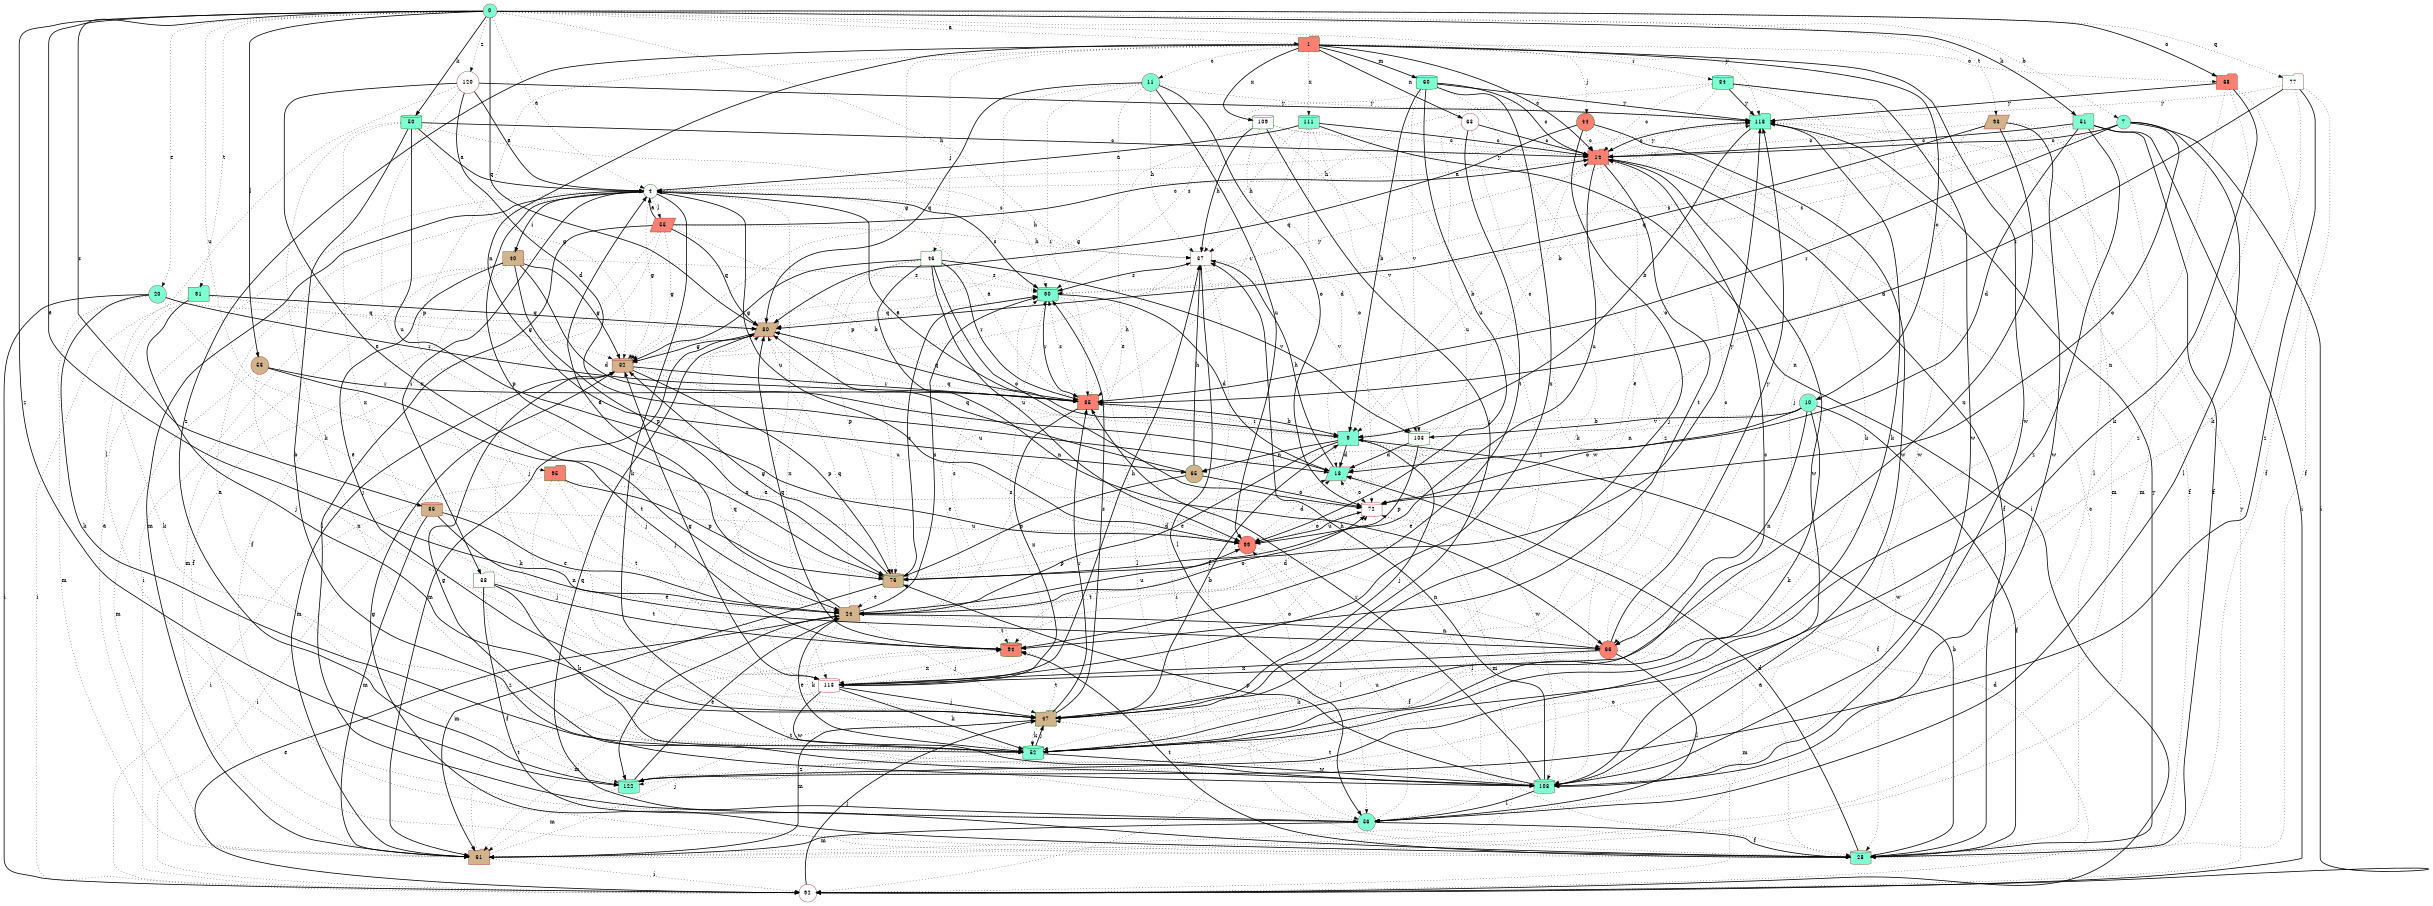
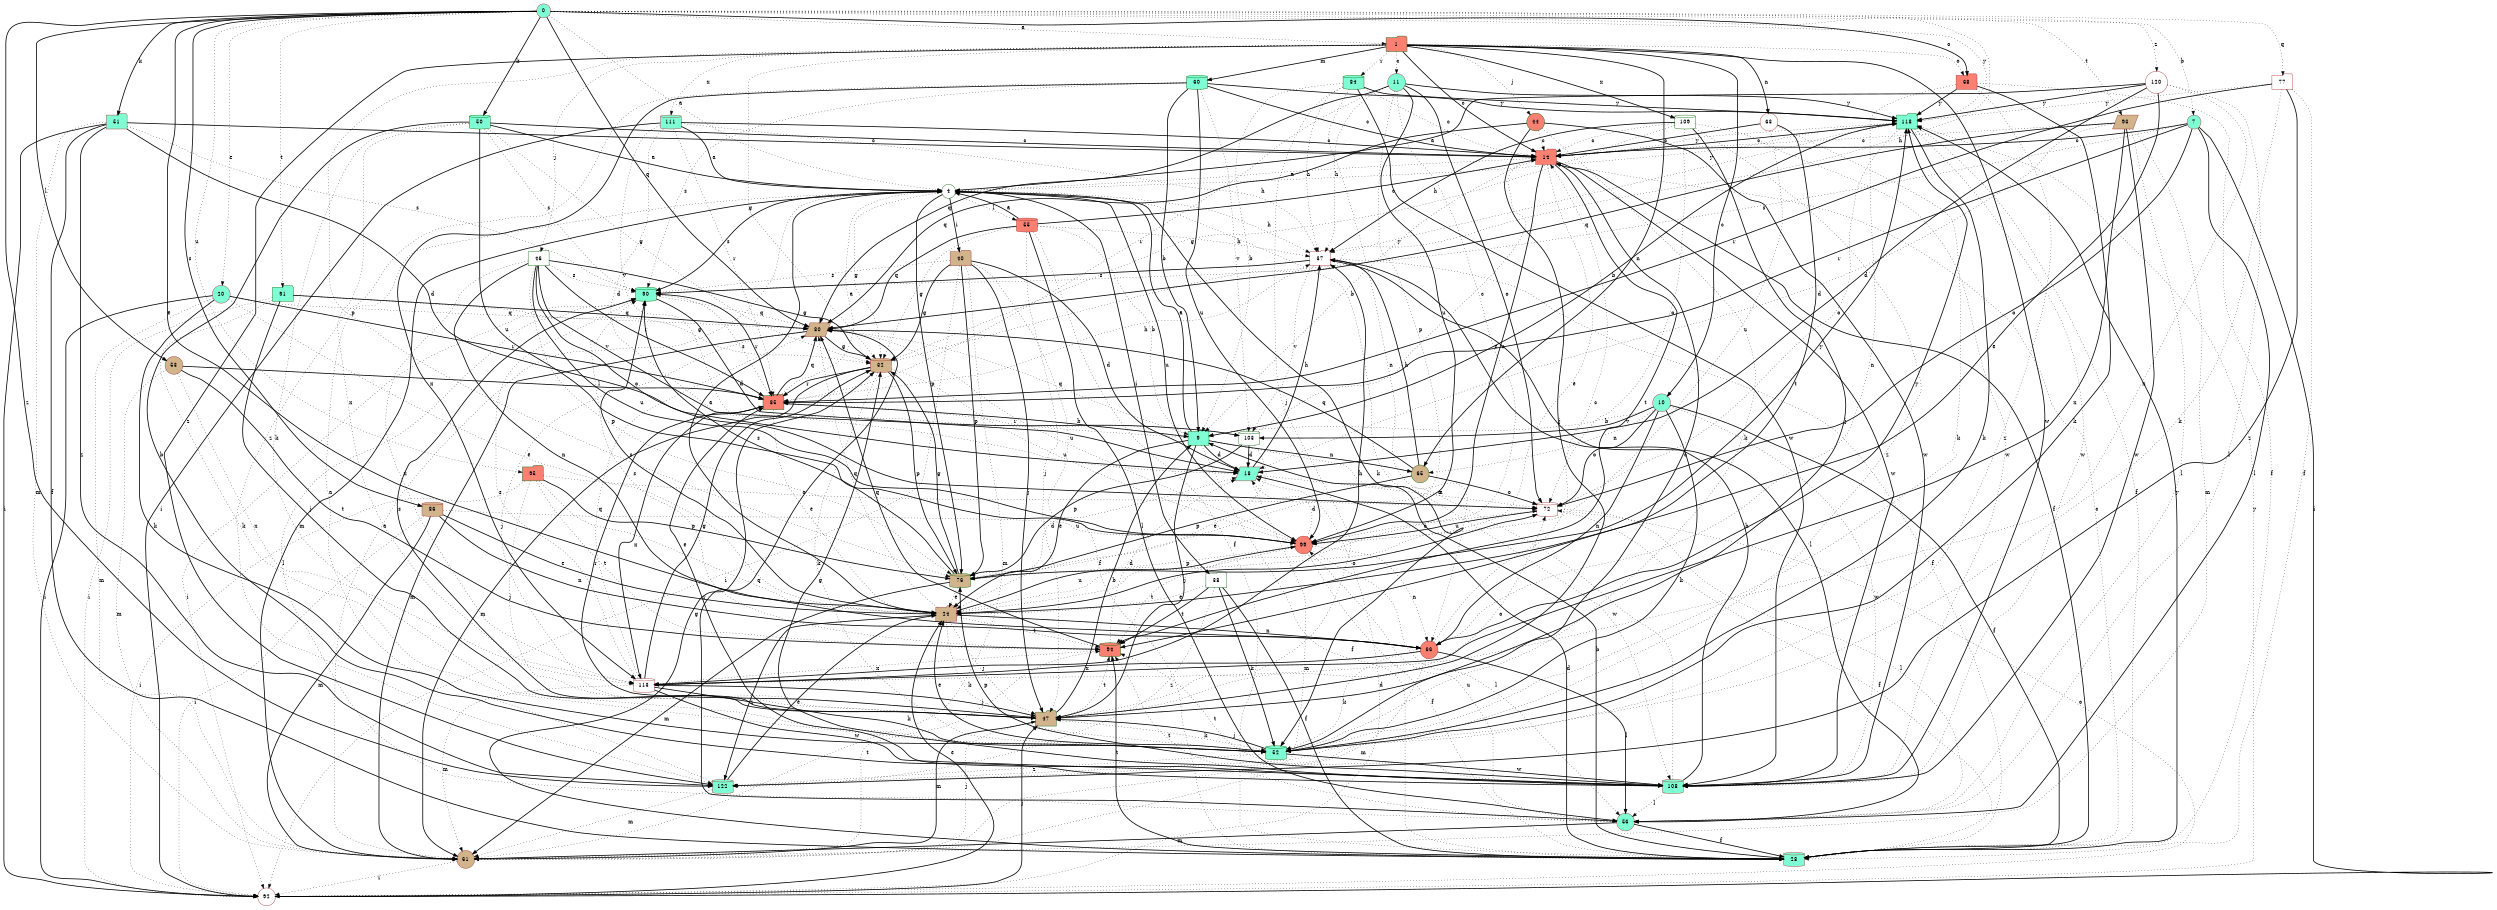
(1349, 105) -> (1539, 95)
(663, 225) -> (1027, 225)
(386, 384) -> (599, 384)
(676, 545) -> (685, 545)
(1761, 685) -> (1880, 685)
(1297, 755) -> (1346, 764)
(1458, 812) -> (1650, 804)
(479, 858) -> (466, 859)
